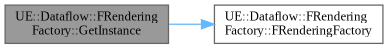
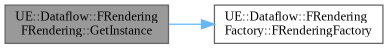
(87, 24) -> (87, 24)
